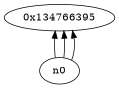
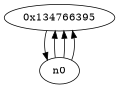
none -> (45, 42)
